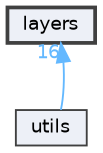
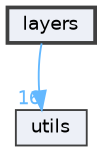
(64, 86) -> (39, 67)
